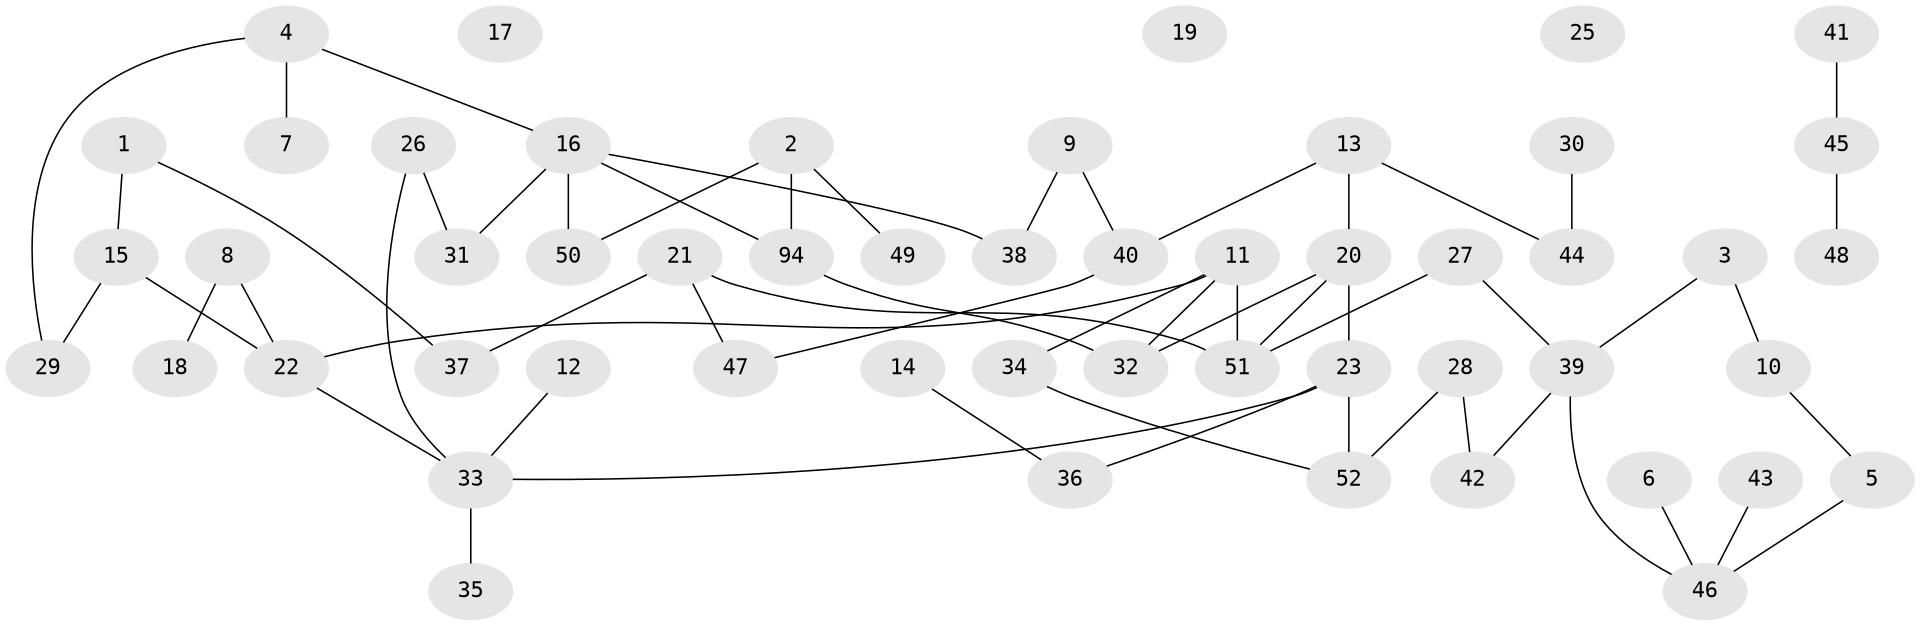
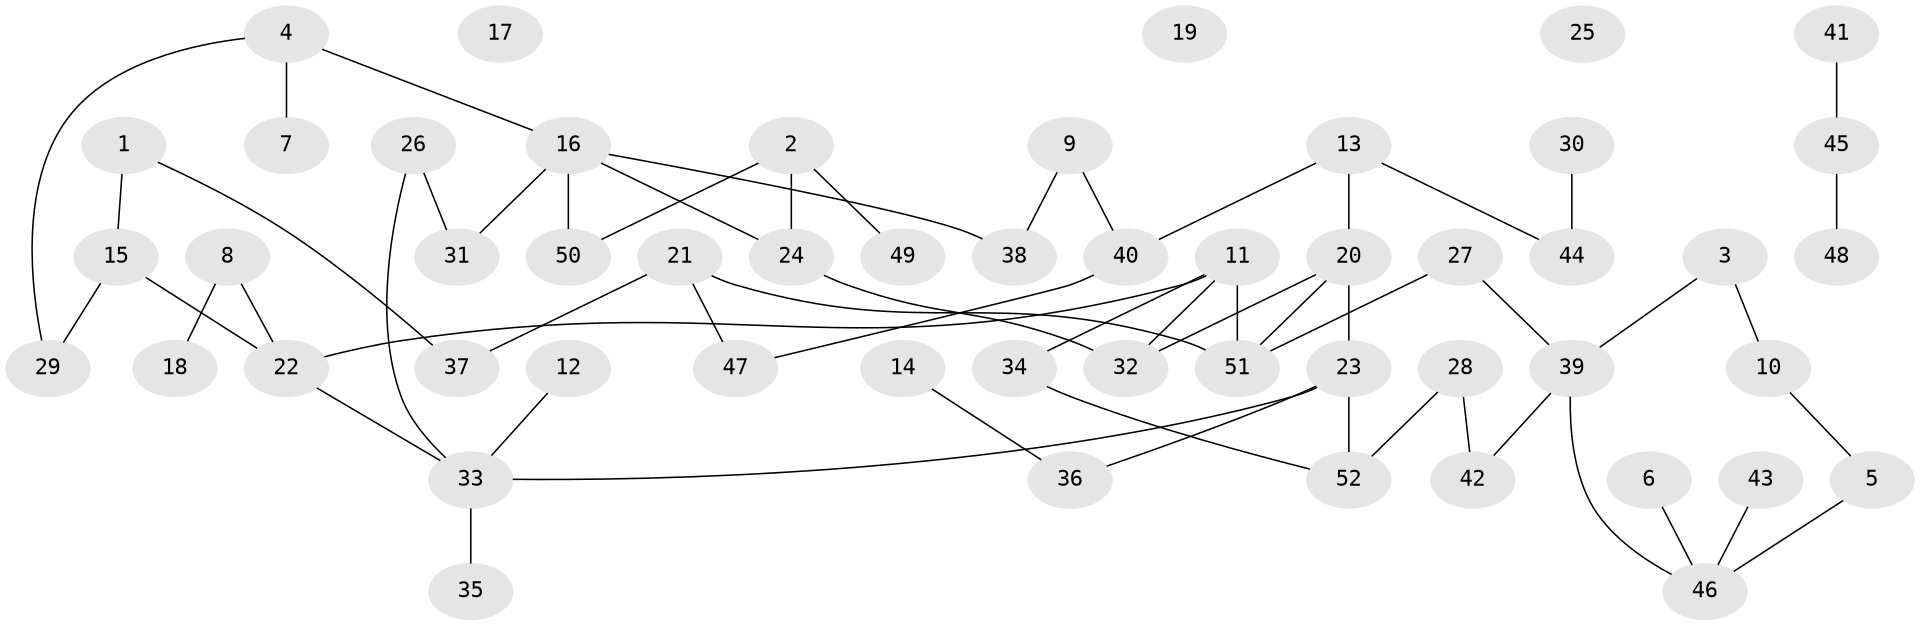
(791, 257) -> (791, 257)
